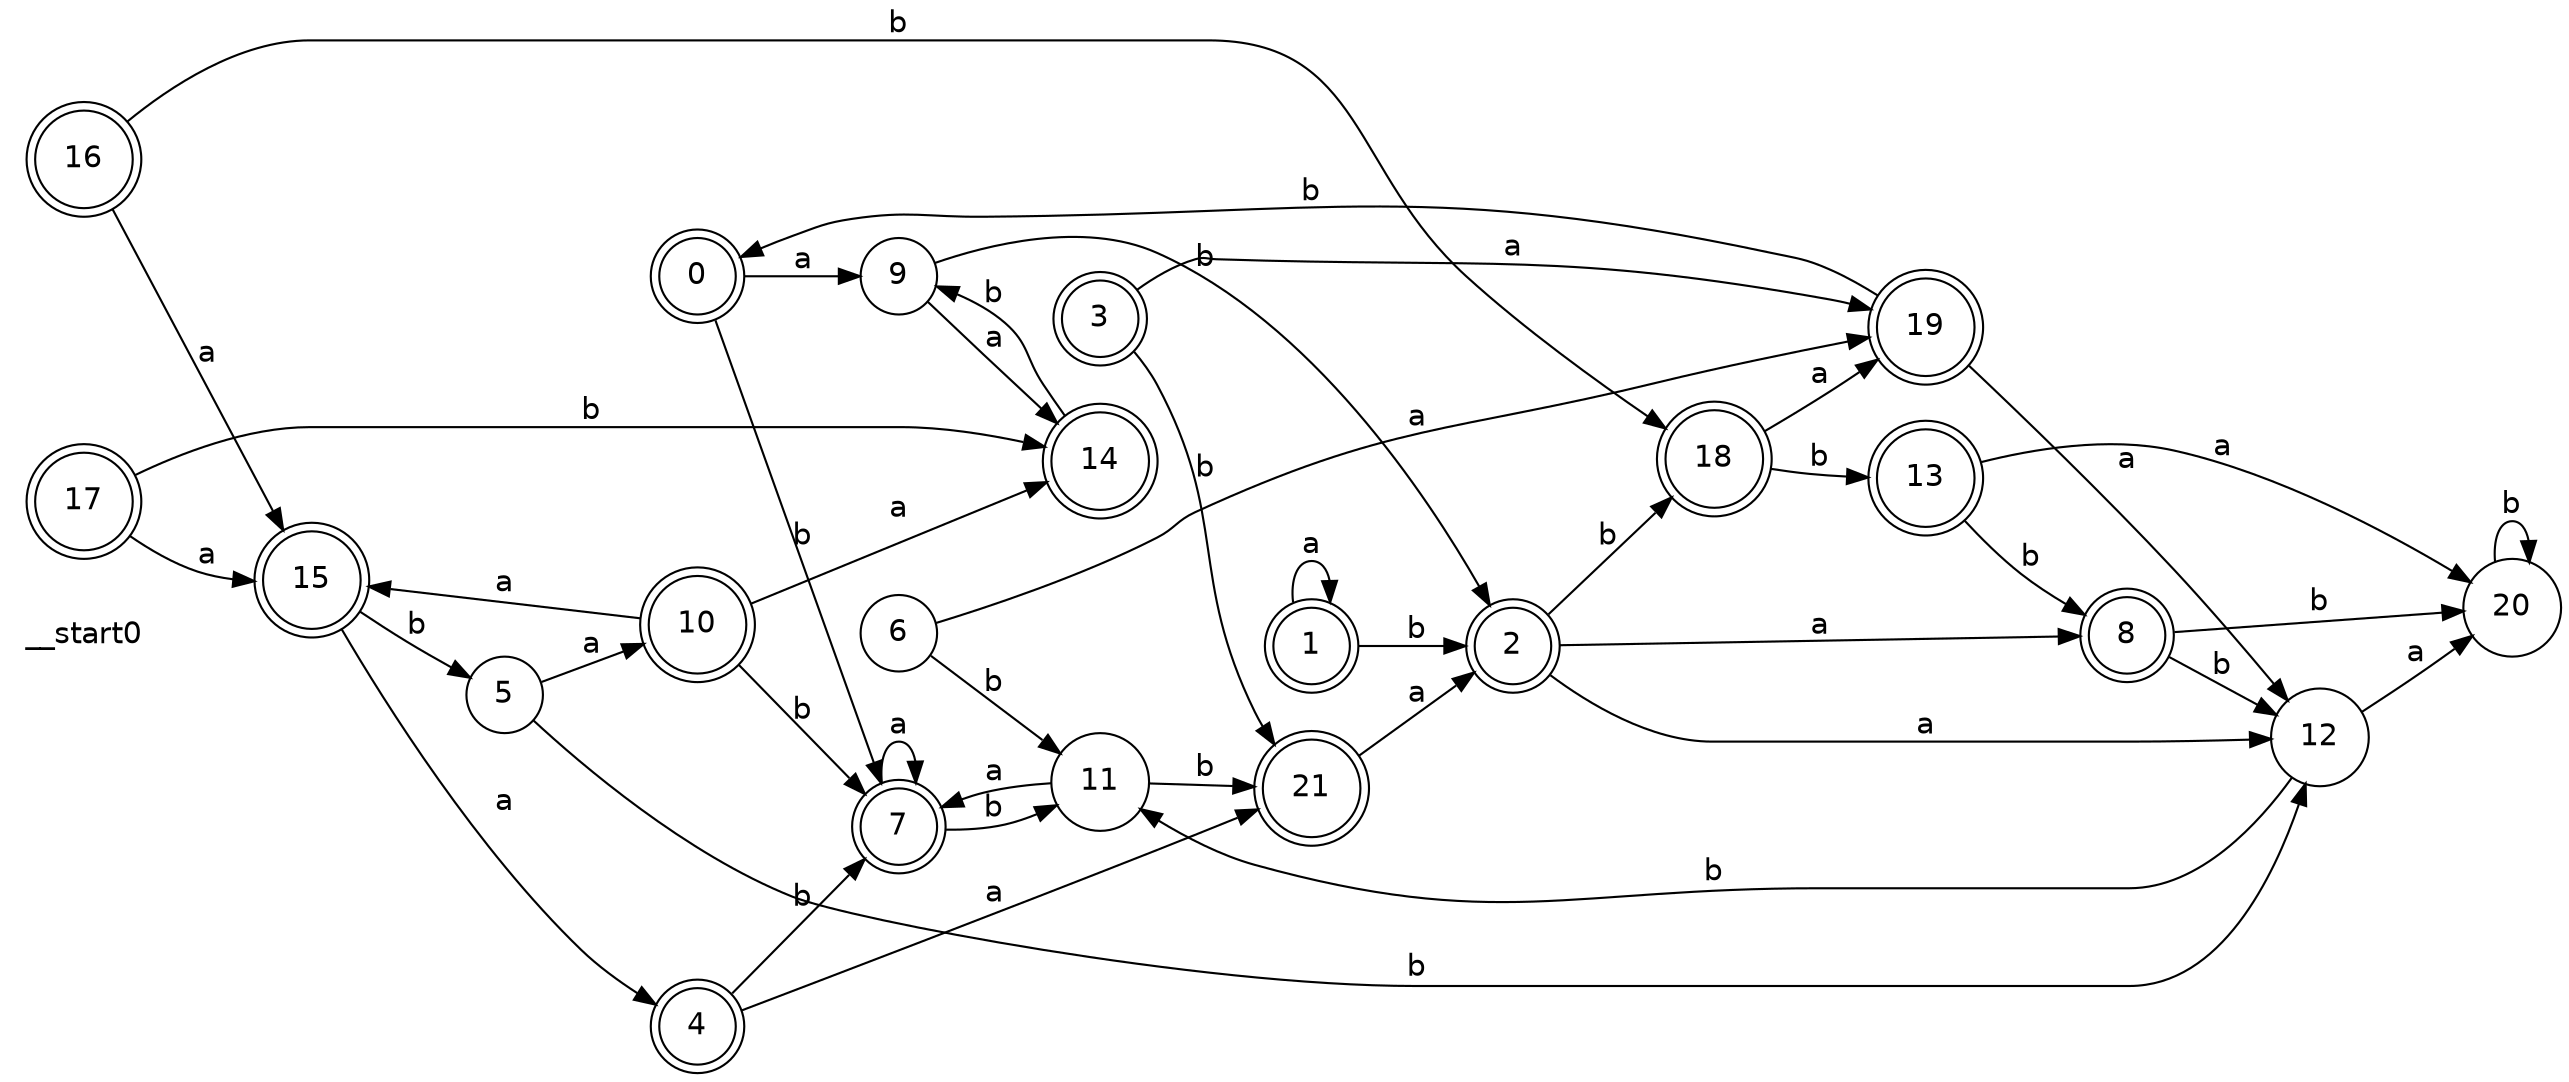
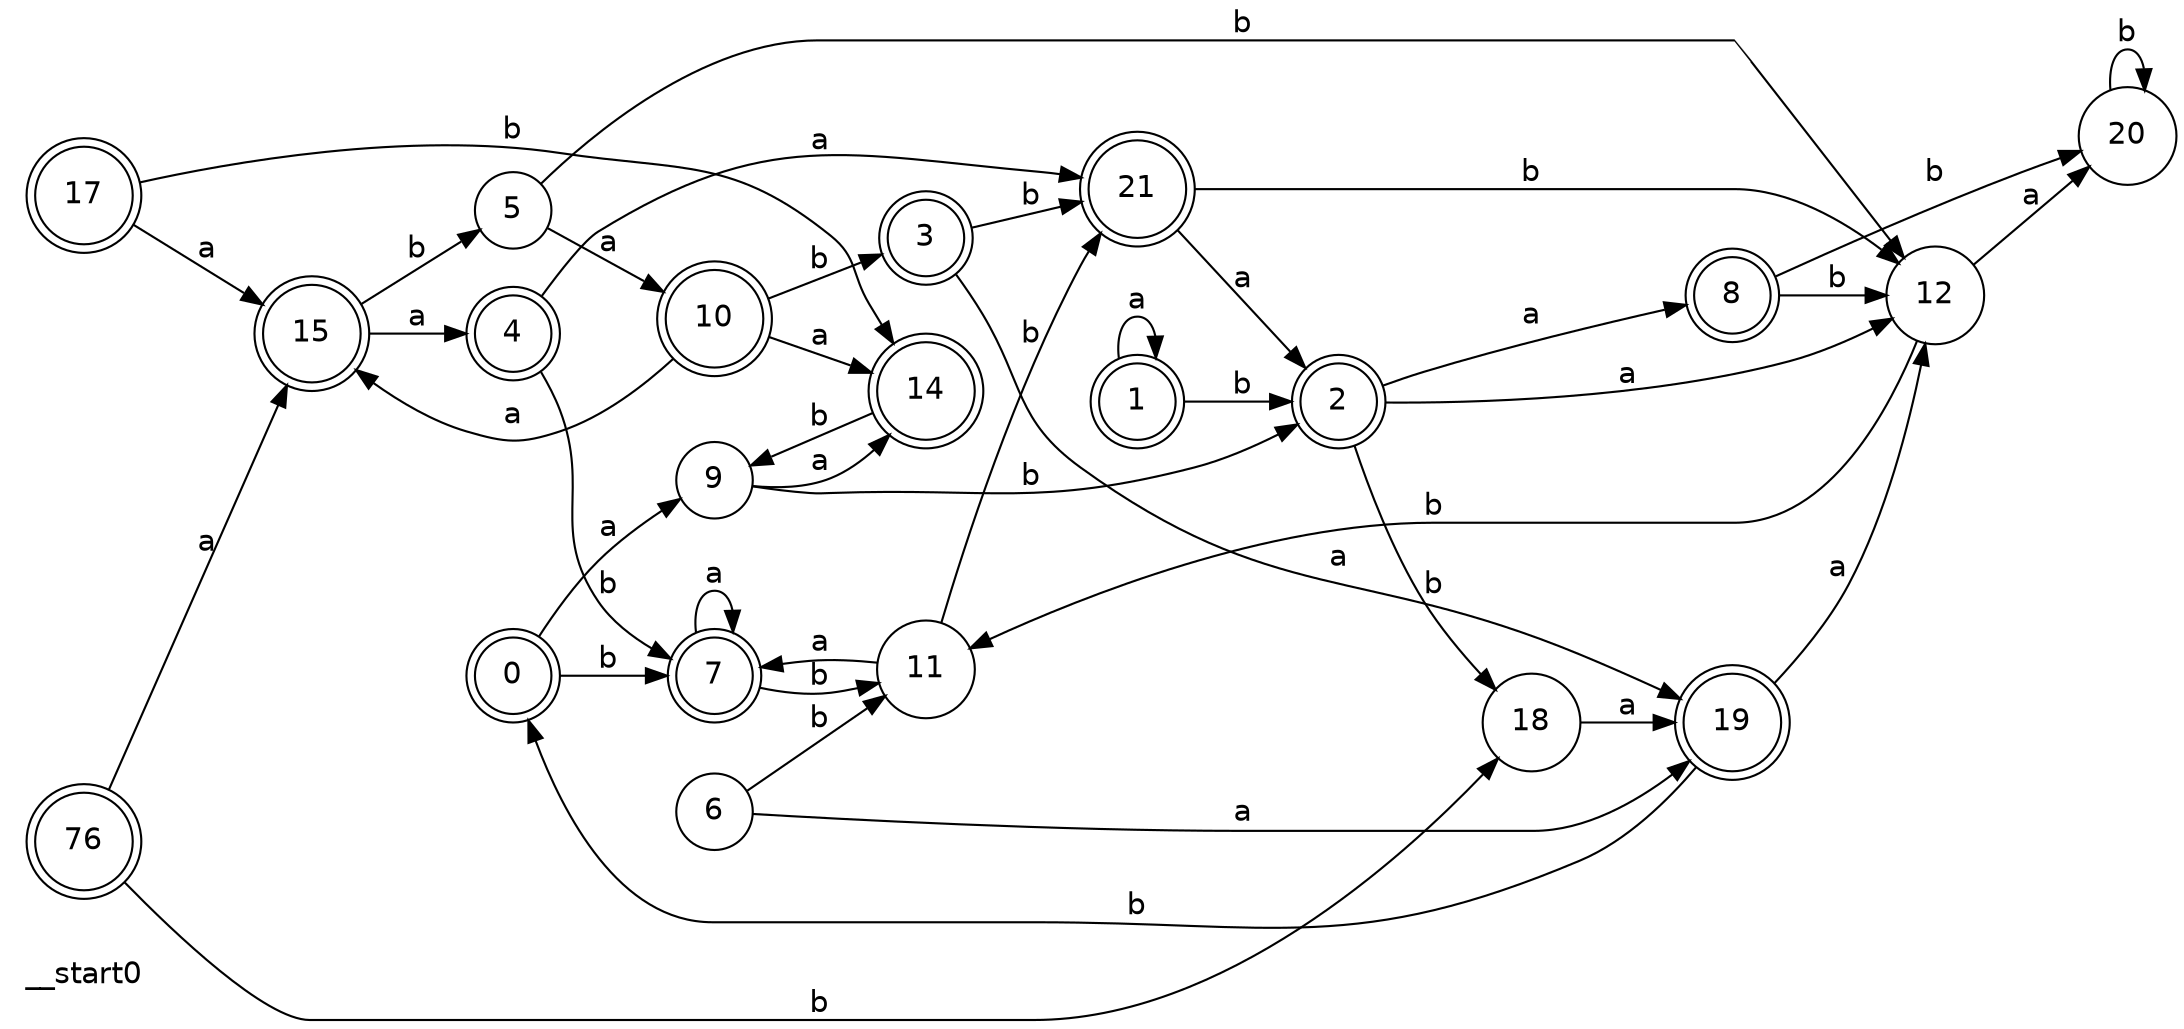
(84, 159) -> (84, 842)
none -> (1545, 189)
(1714, 459) -> (1532, 722)
(1926, 478) -> none
(794, 721) -> (814, 281)
